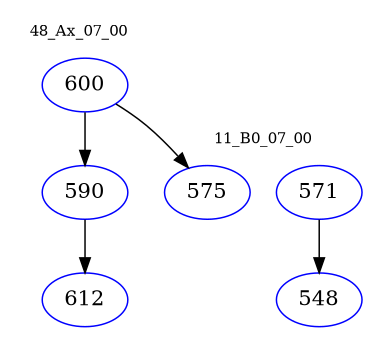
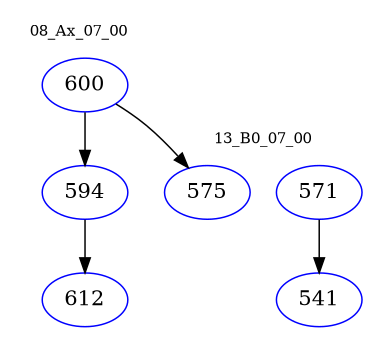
(79, 32) -> (79, 32)
(263, 139) -> (263, 139)
(85, 192) -> (85, 192)
(319, 300) -> (319, 300)
